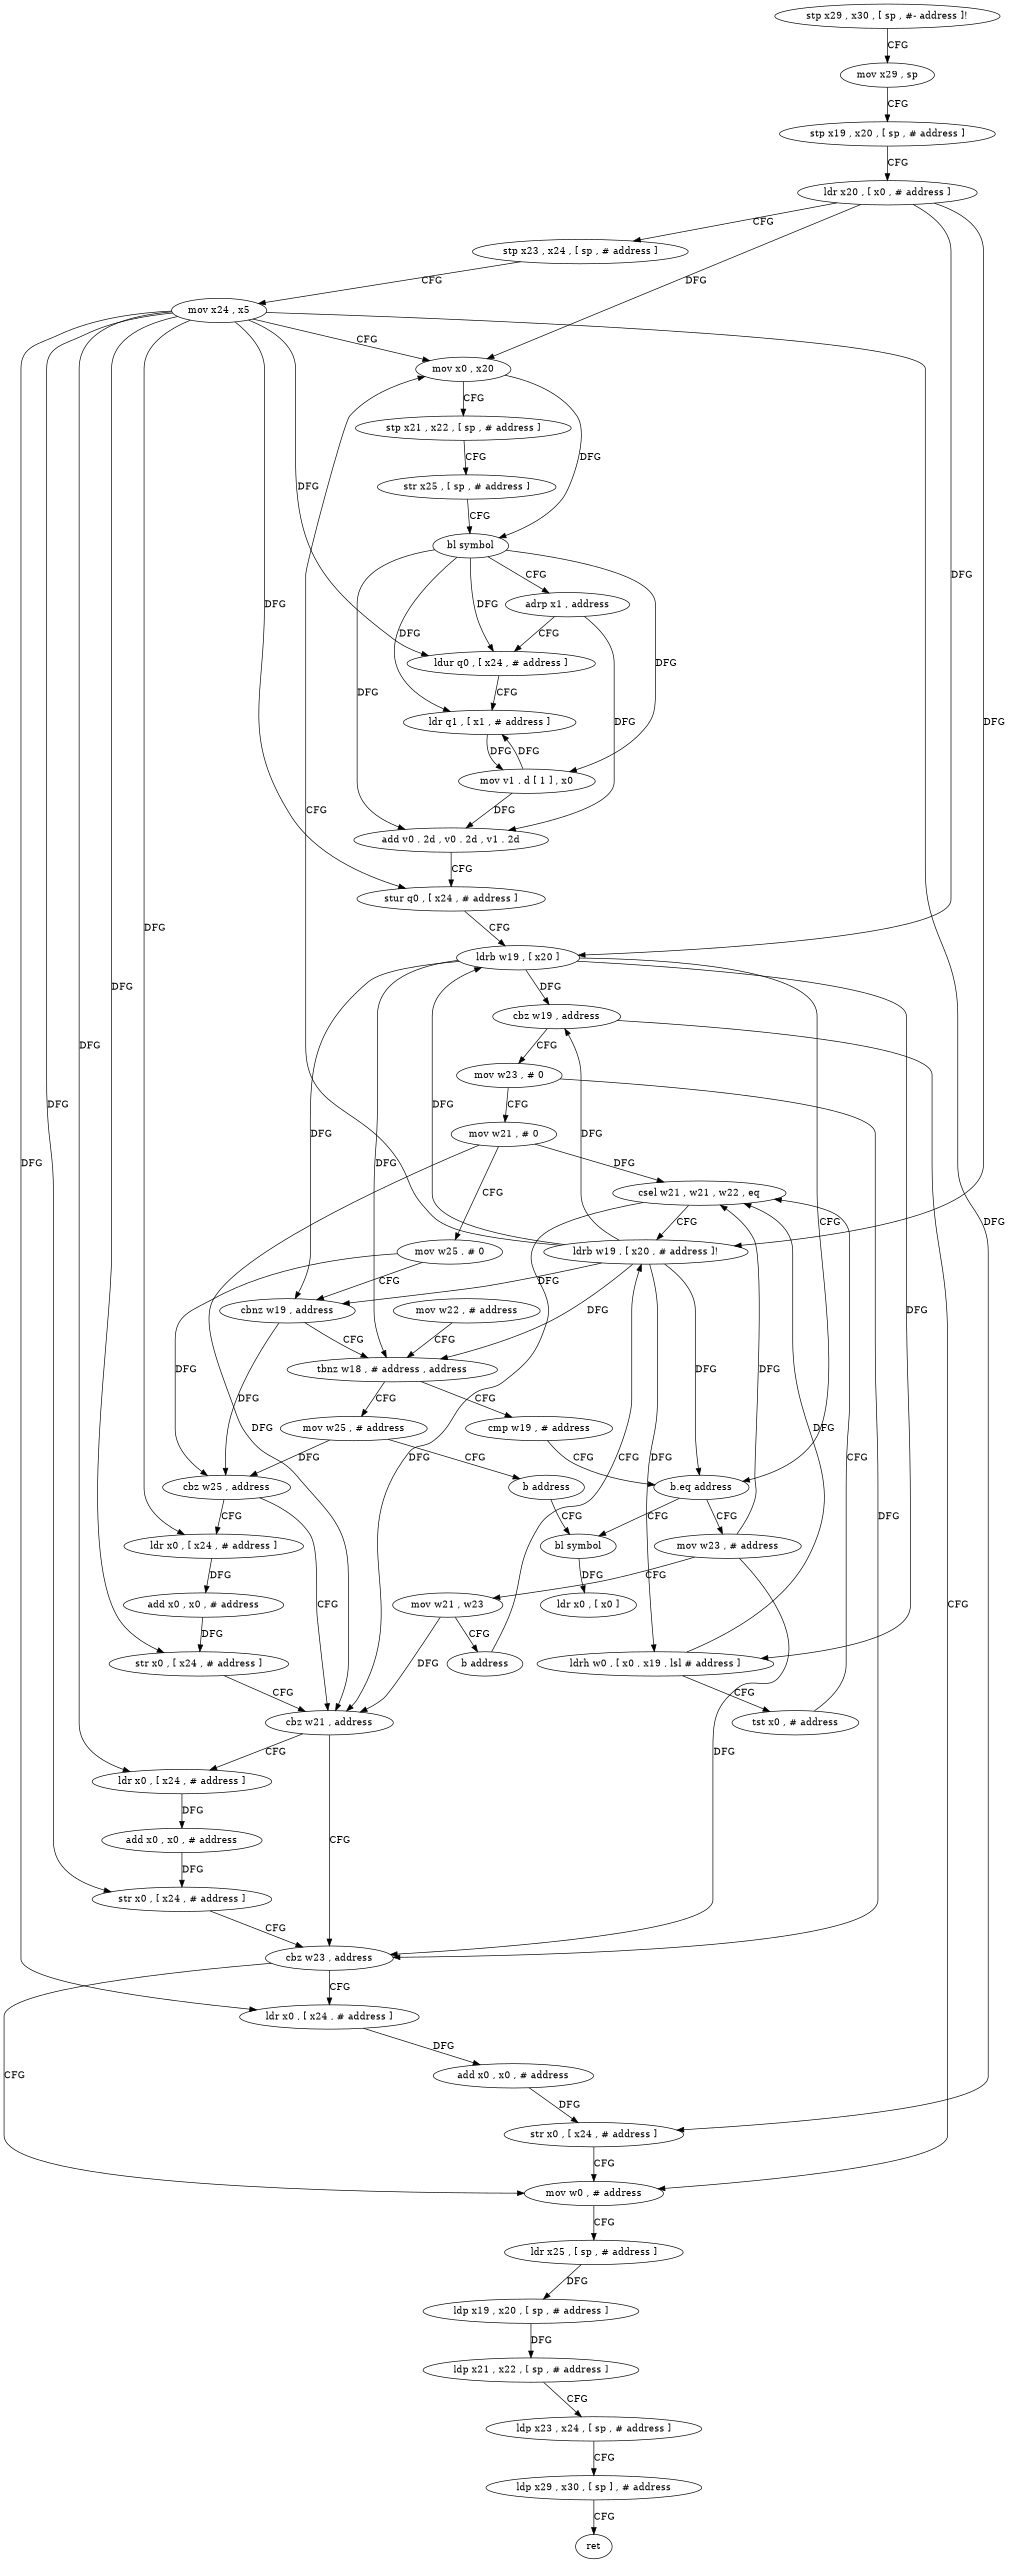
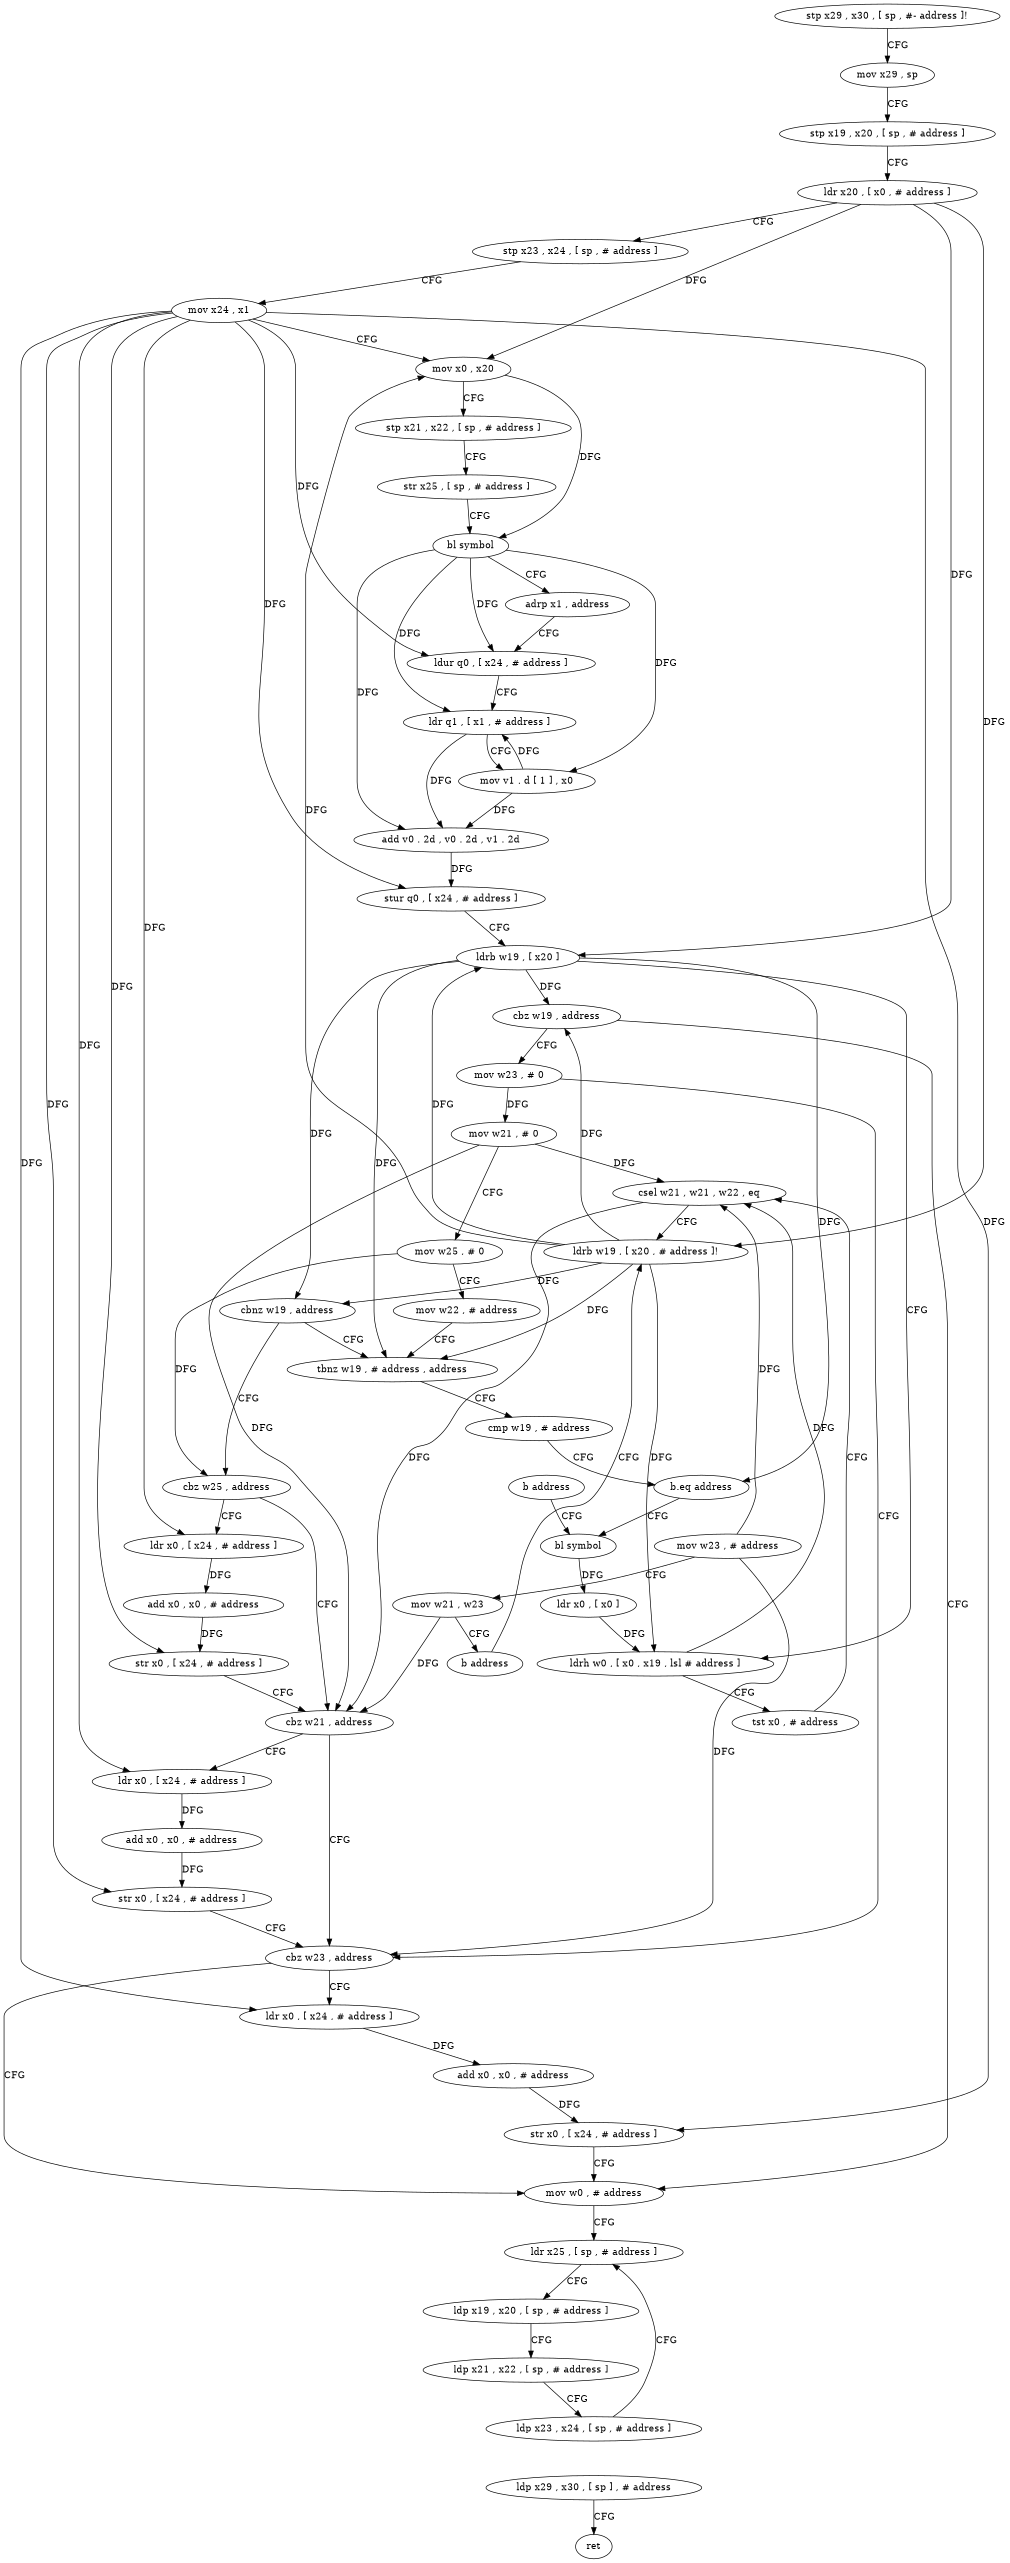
(219, 310) -> (219, 310)
(614, 744) -> (429, 771)
(501, 752) -> (501, 752)
(317, 811) -> (317, 811)
(462, 869) -> (462, 869)
(518, 1105) -> (518, 1105)
(830, 1223) -> (830, 1223)
(368, 1282) -> (457, 1278)
(918, 1311) -> (918, 1311)
(695, 1361) -> none
(392, 1370) -> (392, 1370)
(249, 1399) -> (249, 1399)
(354, 1429) -> none
(713, 1514) -> none
(889, 1517) -> (889, 1517)
none -> (616, 1633)
(578, 2282) -> (578, 2282)
(542, 2341) -> (542, 2341)
(594, 2455) -> (656, 2344)
